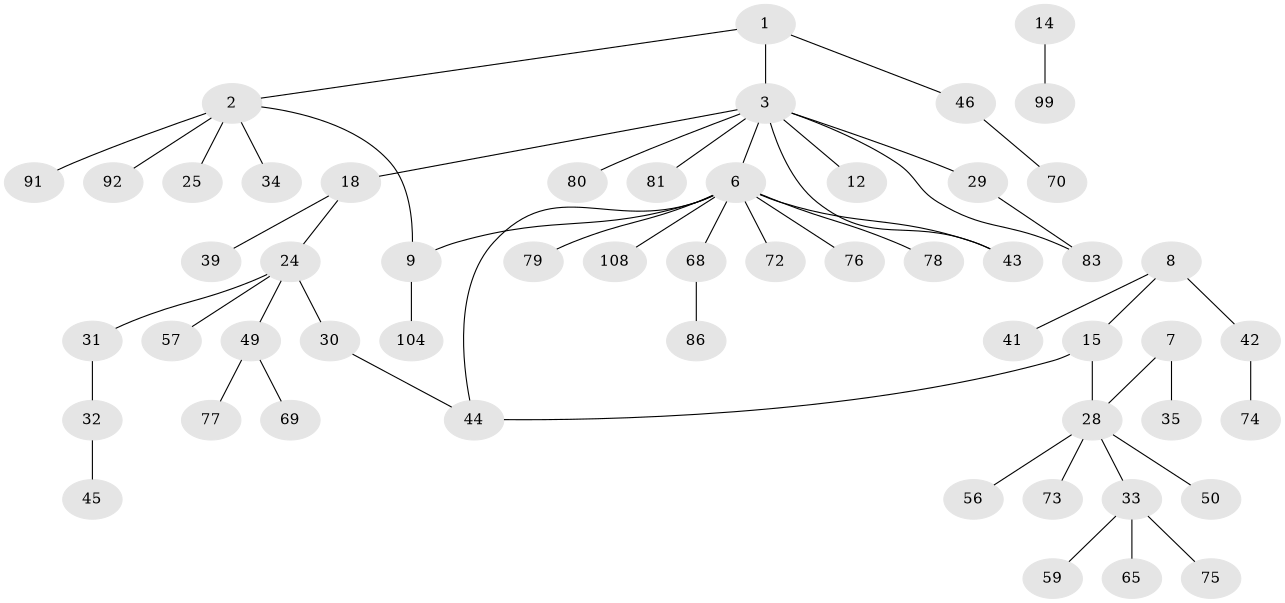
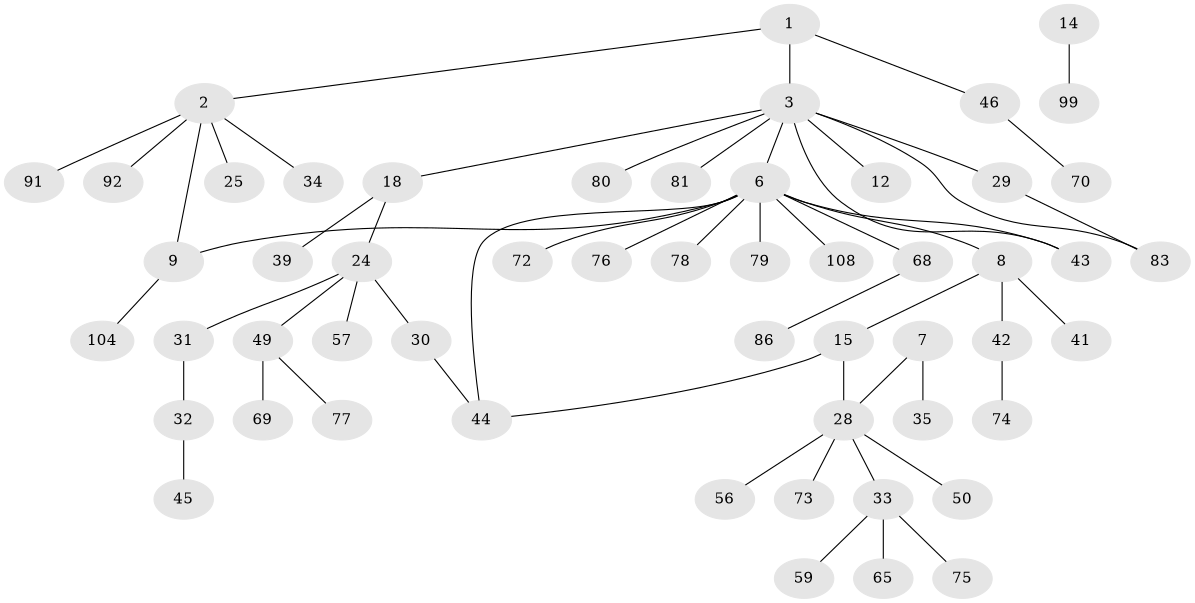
none -> (882, 221)
